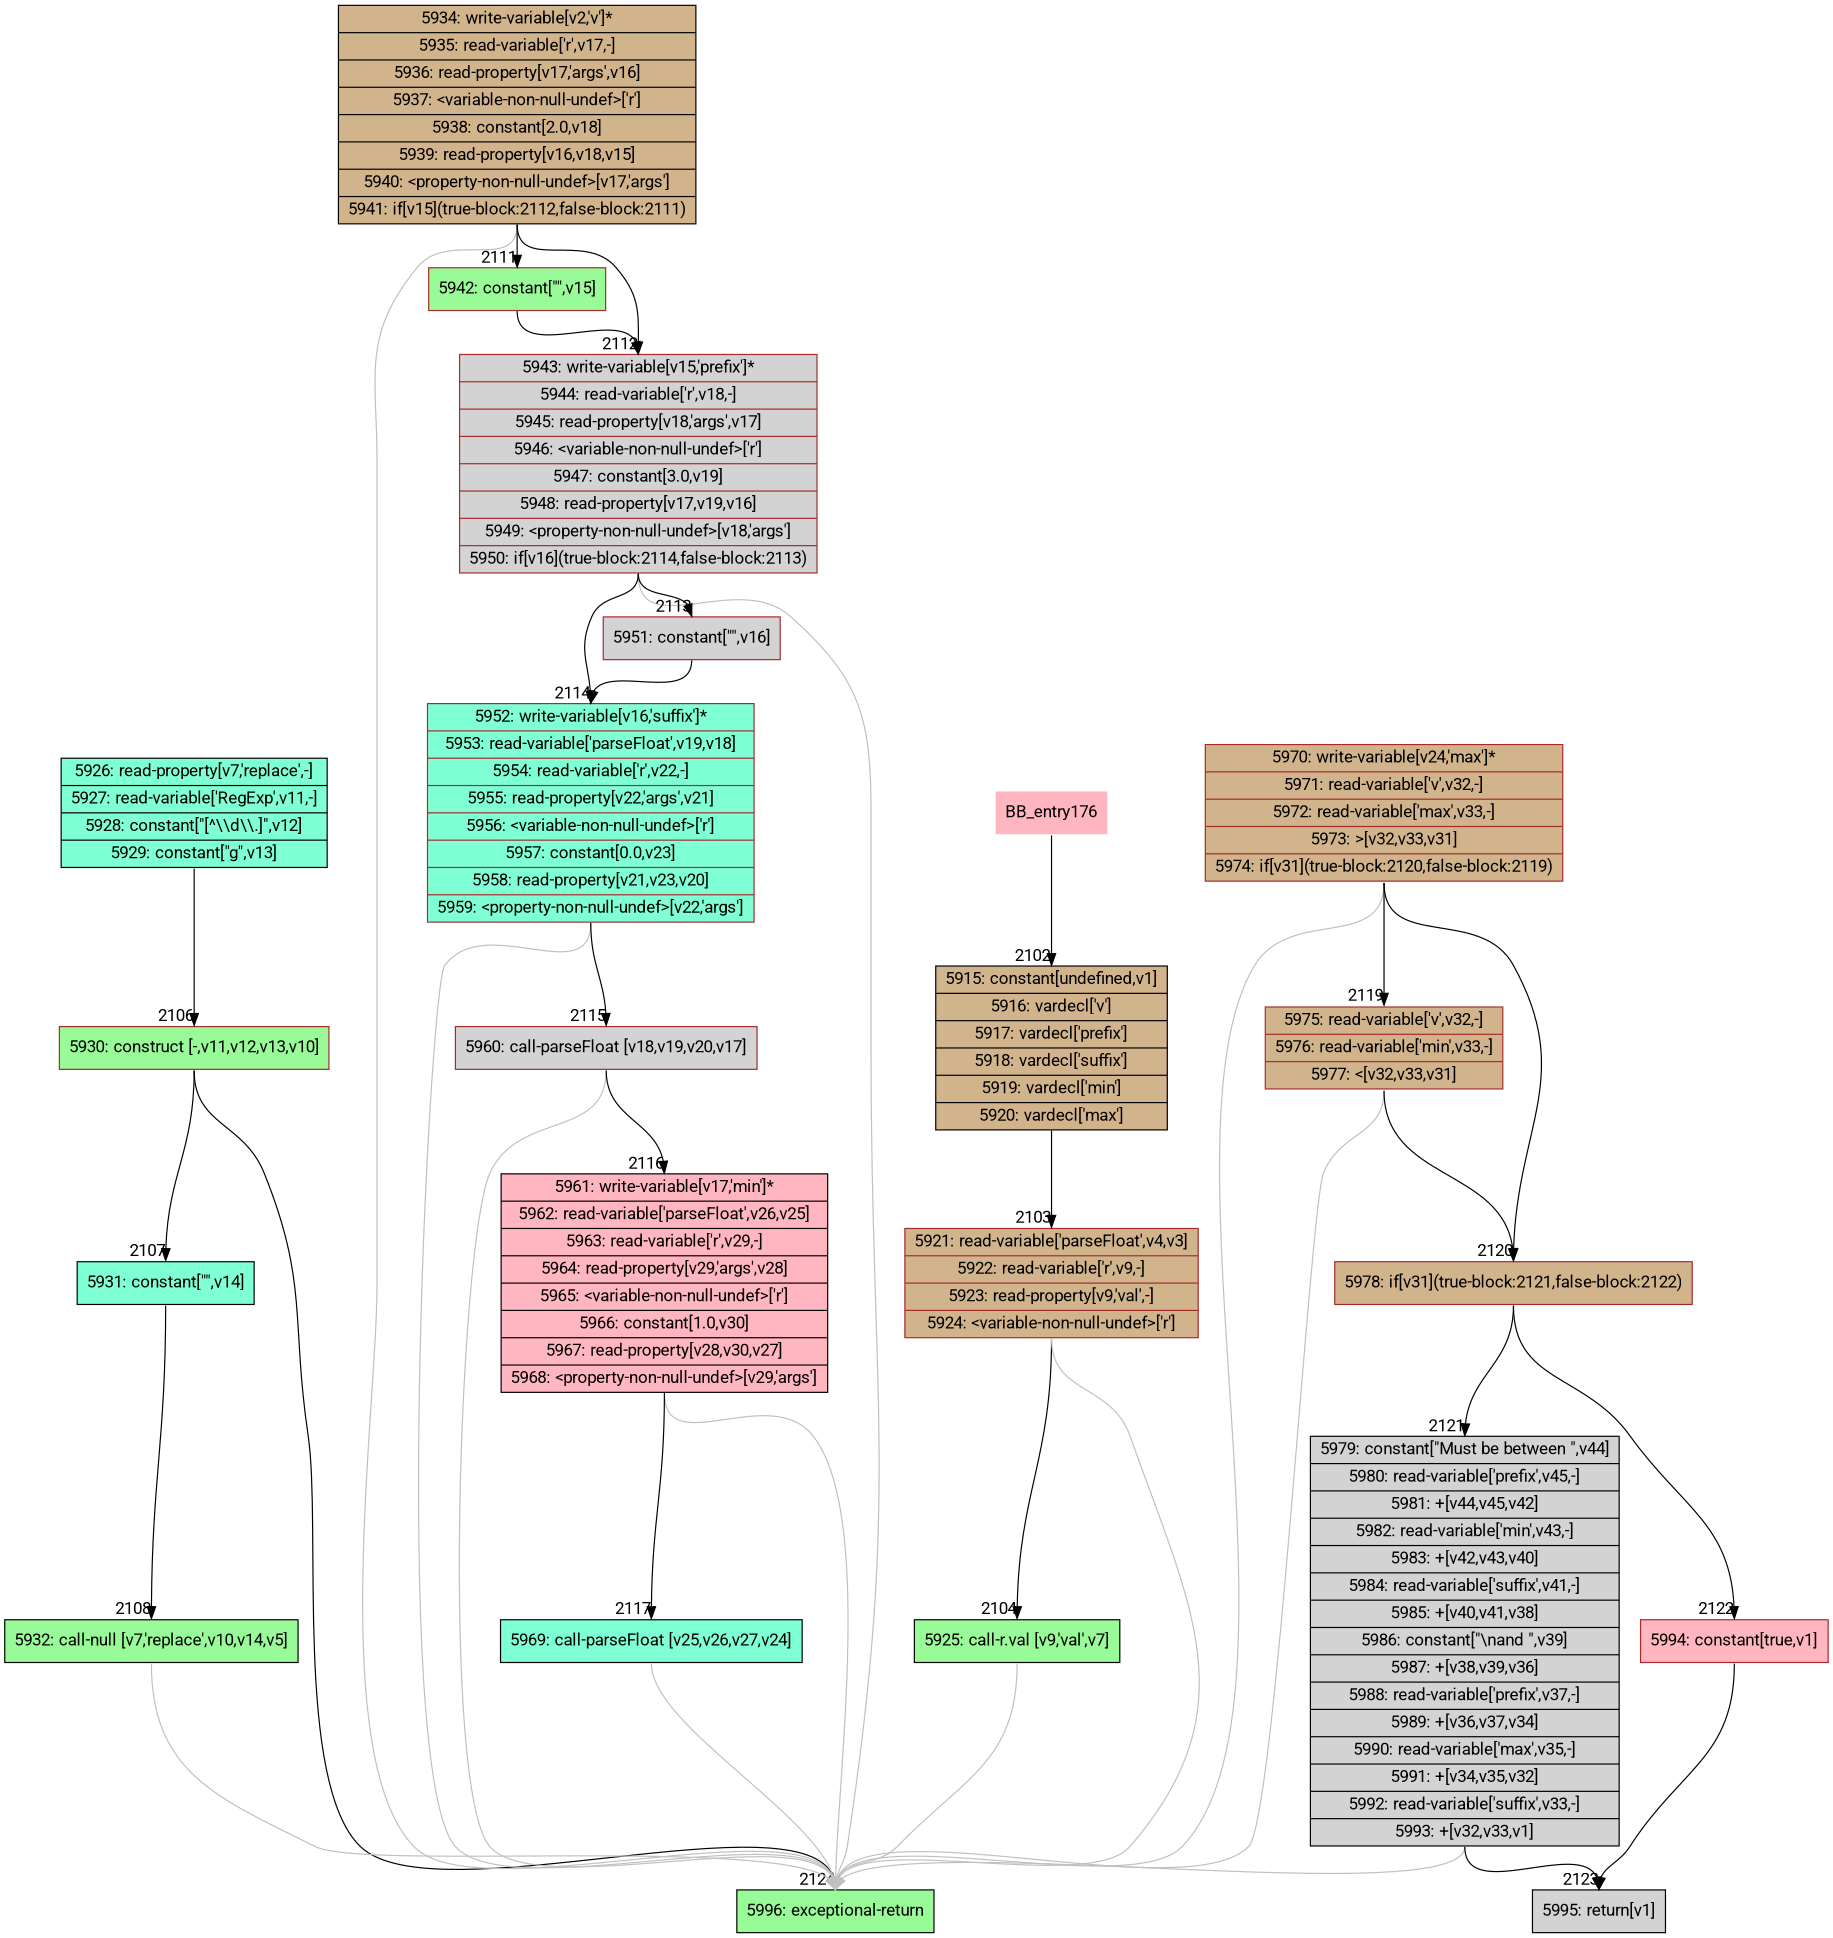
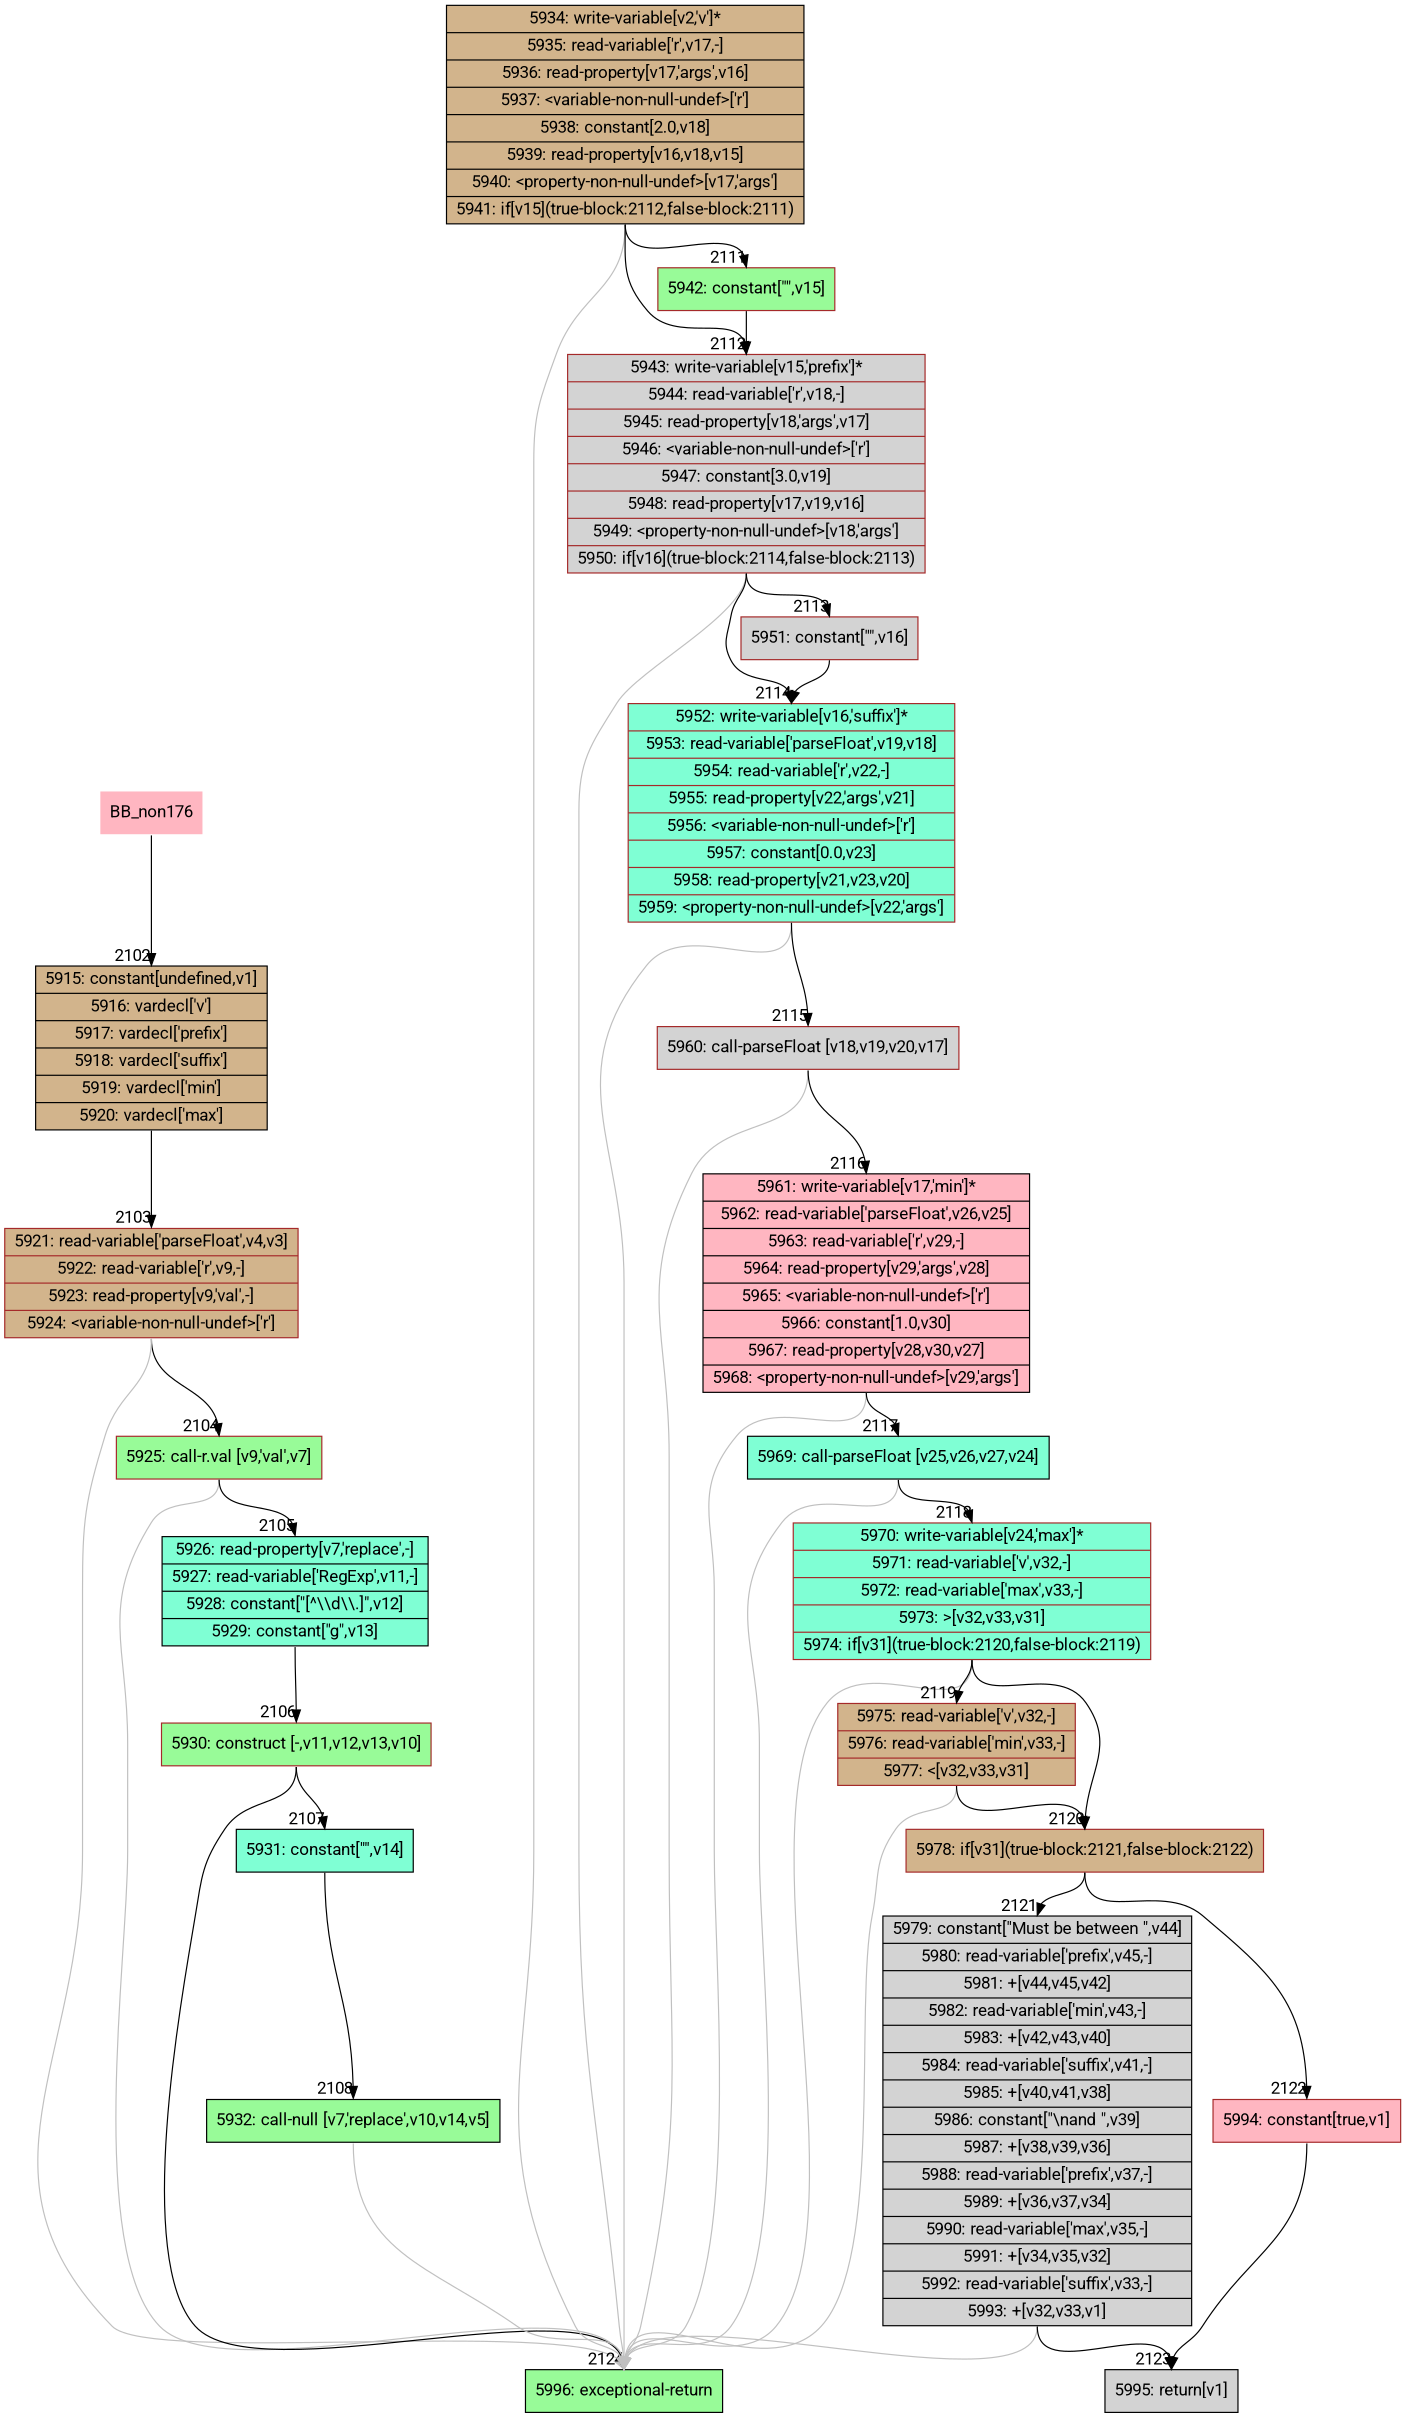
(1052, 813) -> (151, 813)
(1384, 813) -> (972, 1591)
none -> (929, 1501)
none -> (251, 1506)
(1017, 1641) -> (219, 1458)
